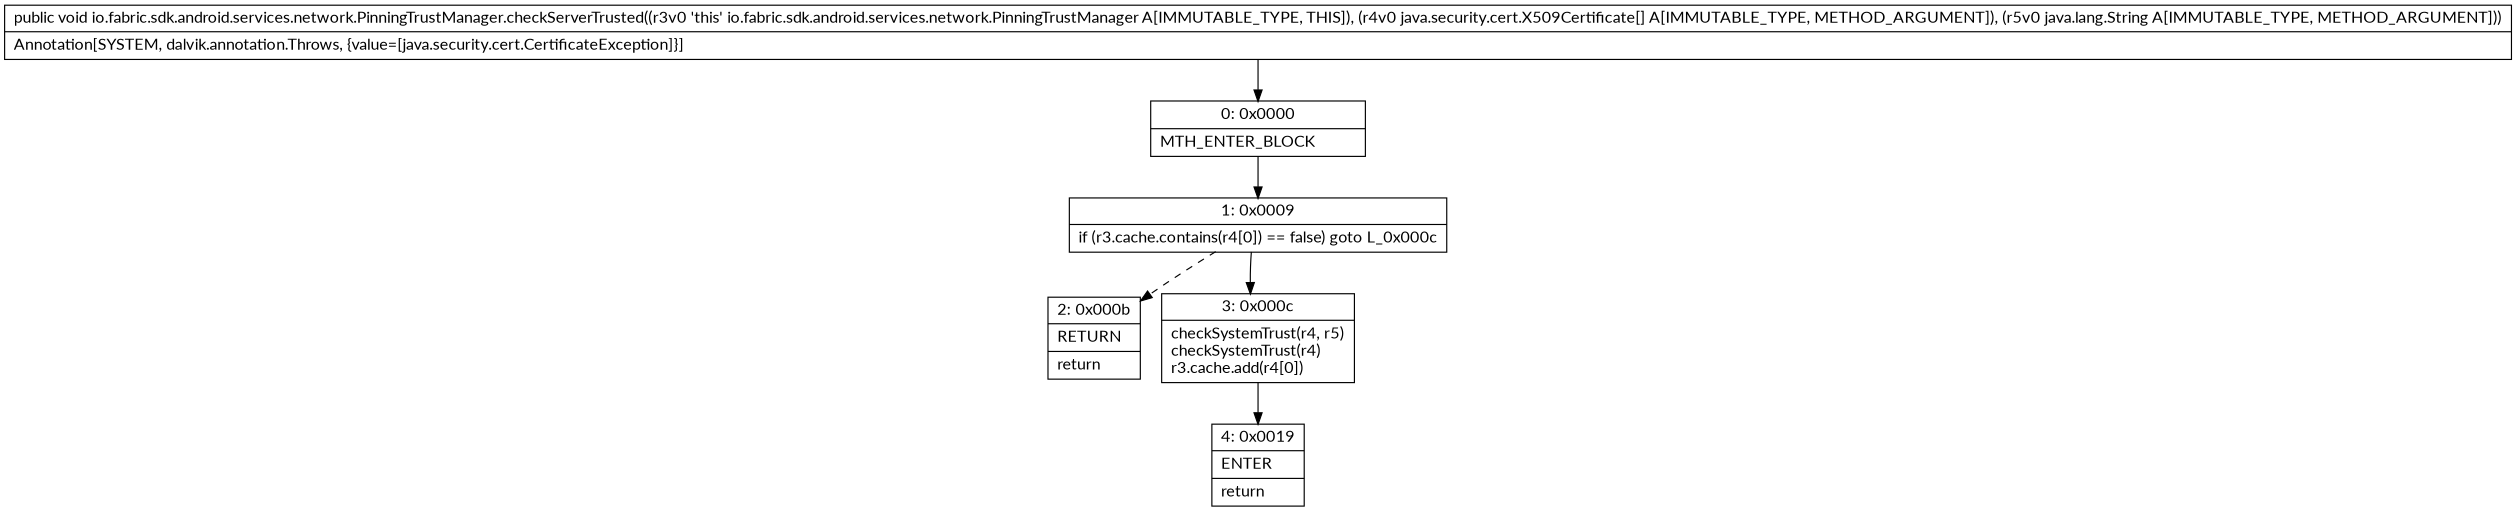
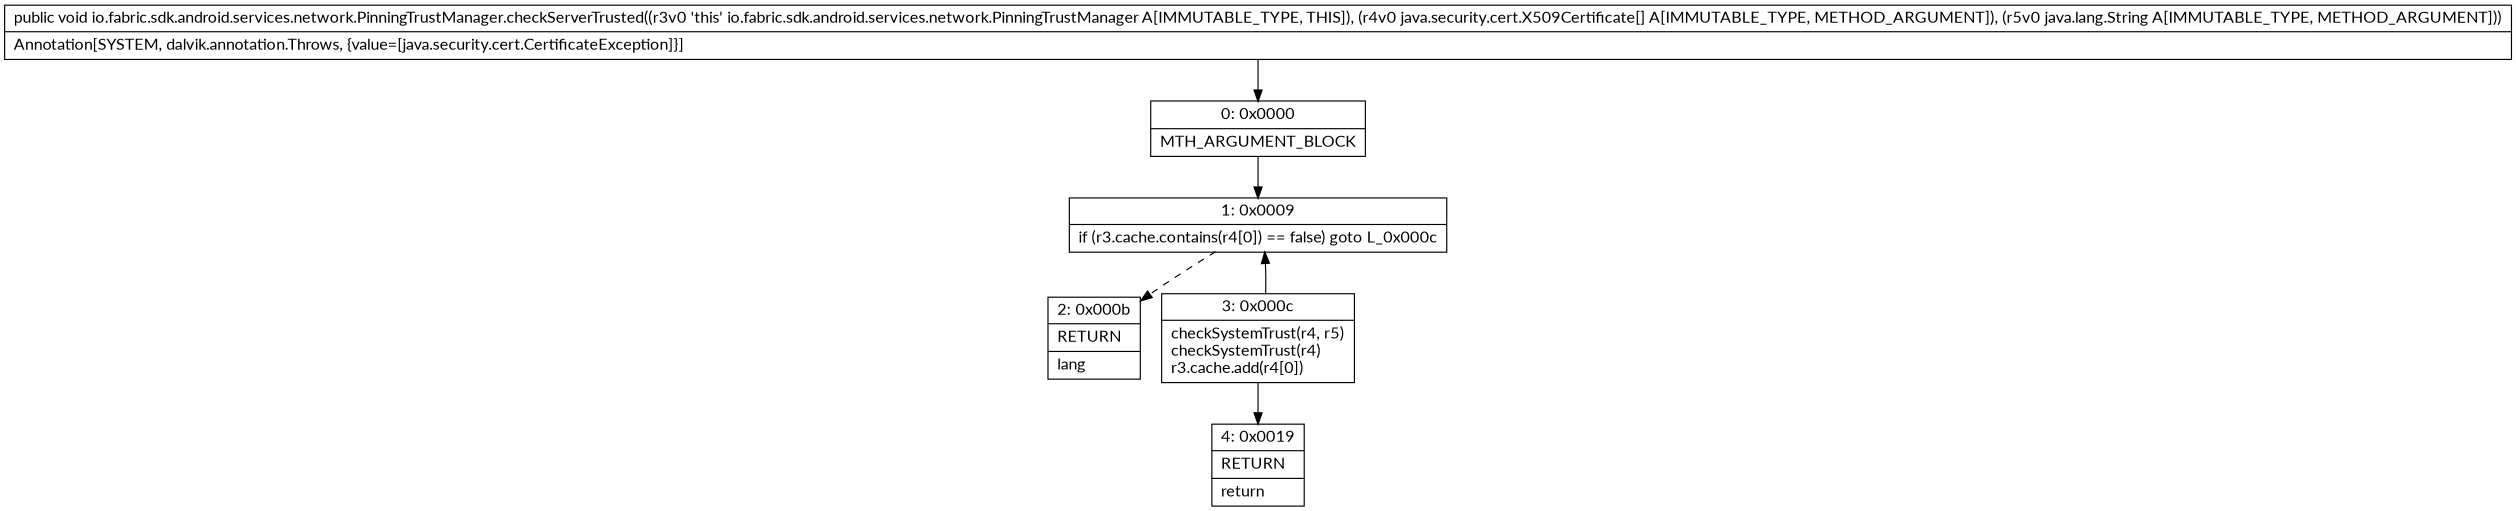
(1238, 142) -> (1258, 142)
(1251, 267) -> (1266, 279)
(1079, 365) -> (1072, 365)
(1247, 464) -> (1253, 464)
